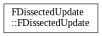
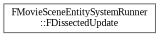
(51, 18) -> (80, 18)
